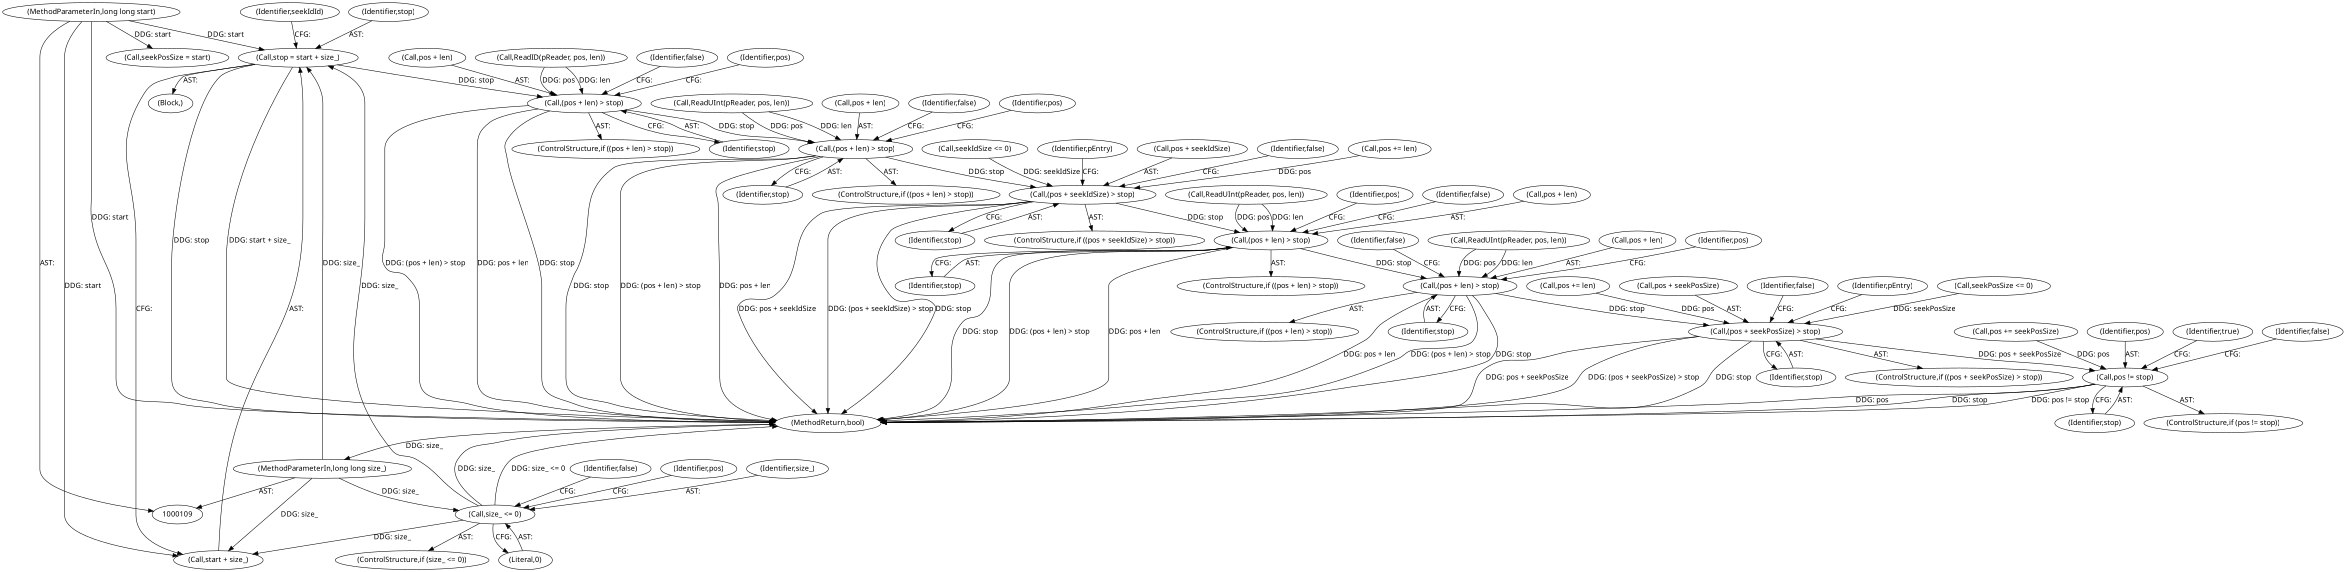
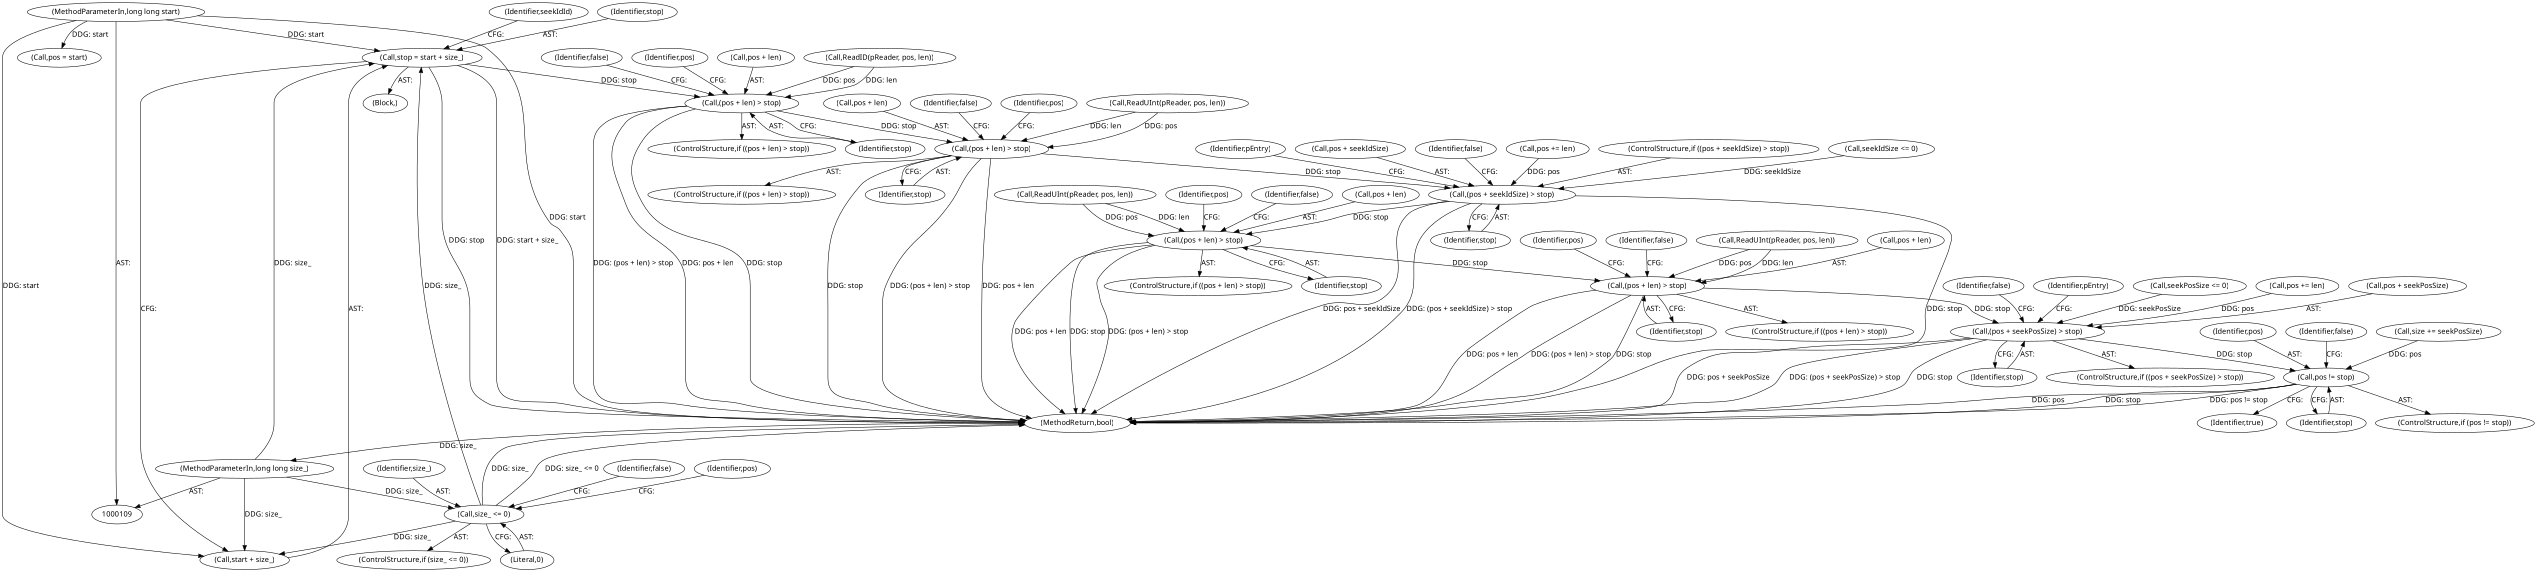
(167, 58) -> (59, 58)
(1088, 215) -> (1607, 172)
(2016, 332) -> (2439, 332)
(2172, 353) -> (2284, 399)
(2020, 355) -> (2234, 355)
